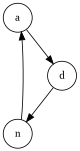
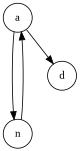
(42, 101) -> (12, 72)
